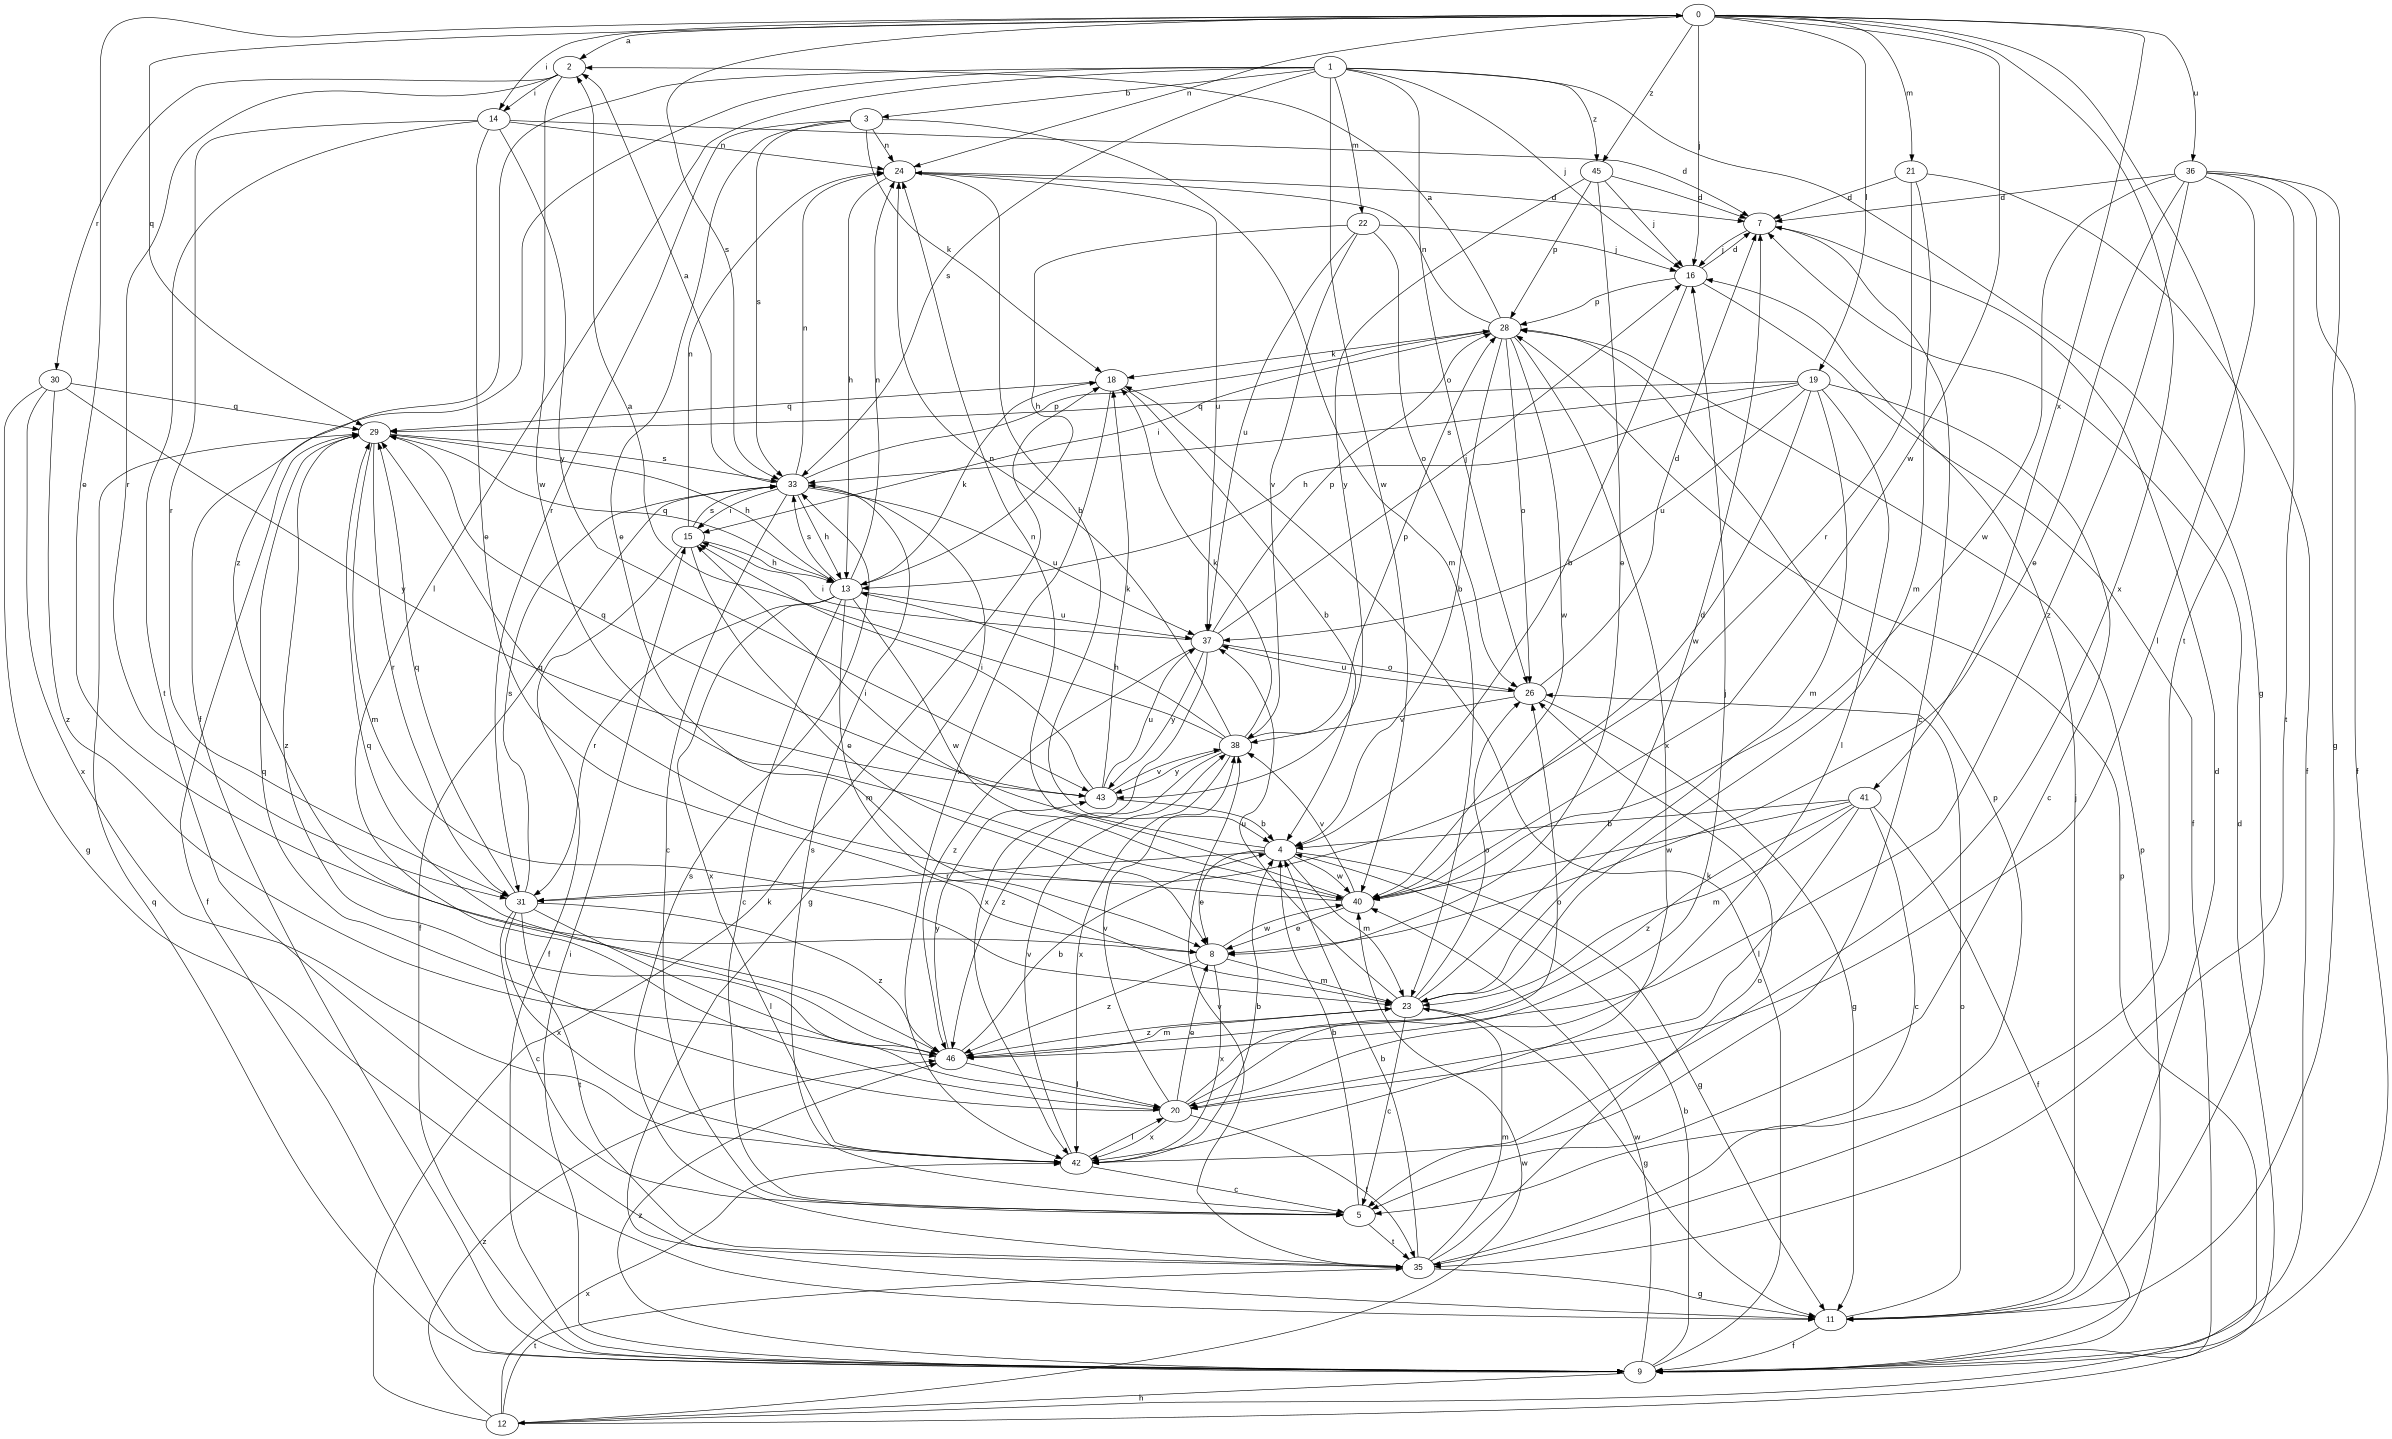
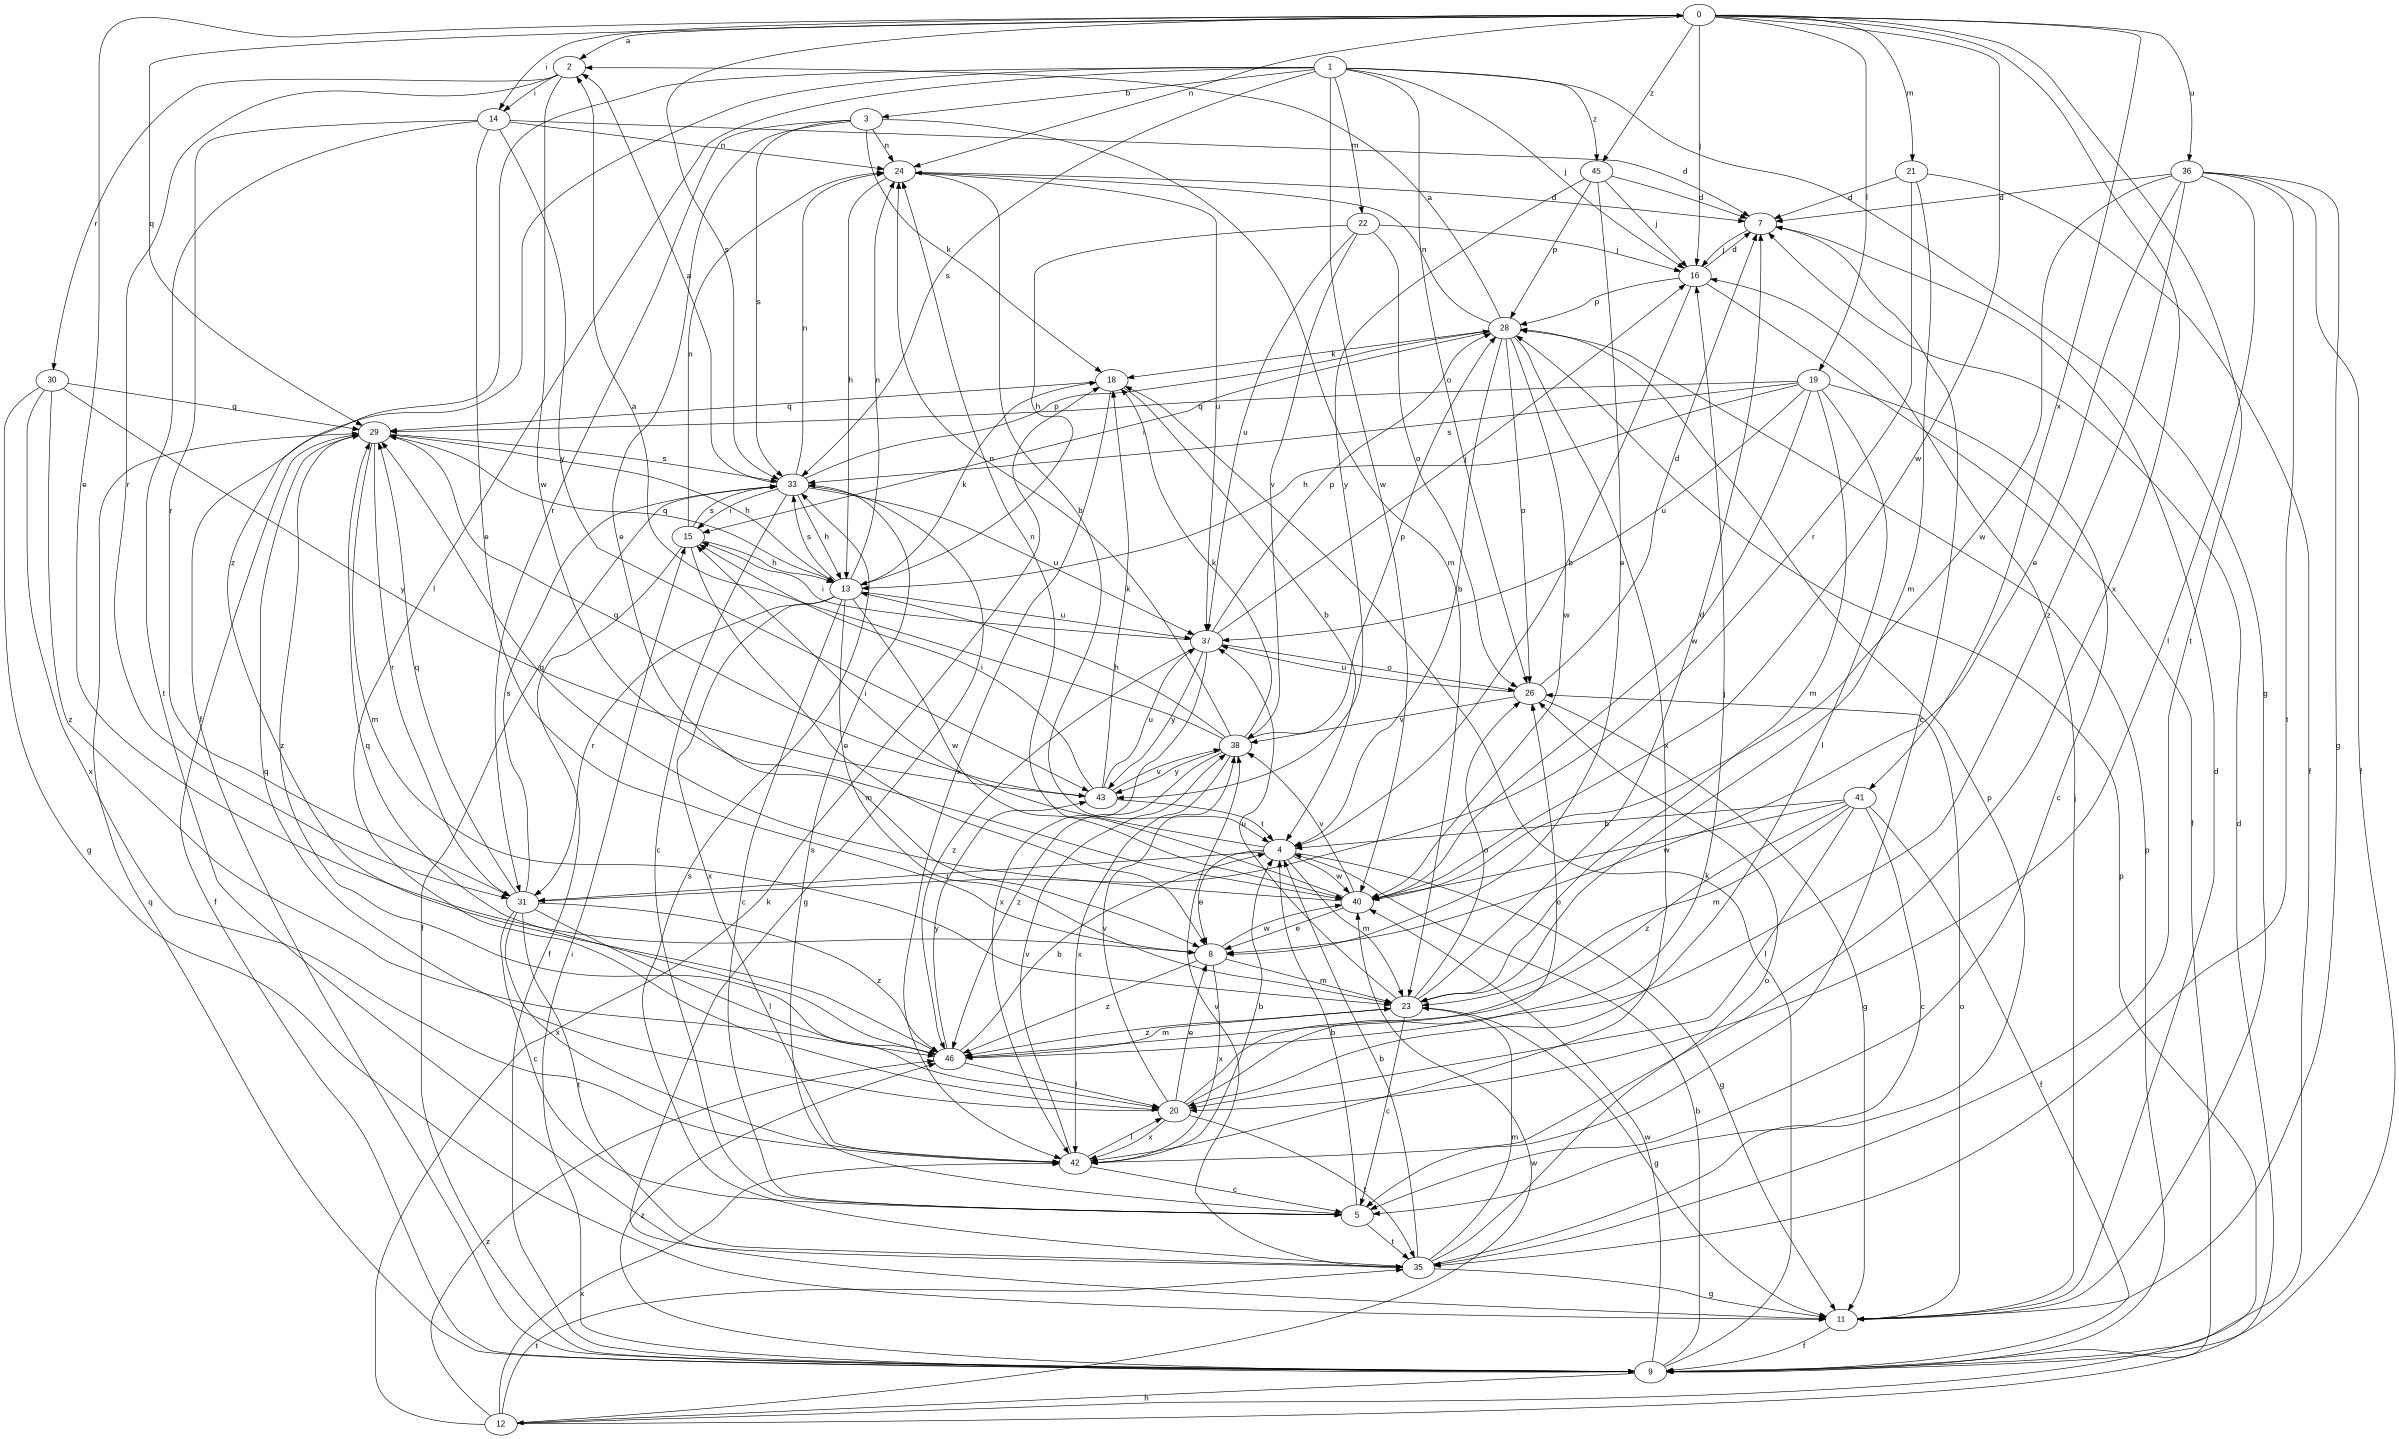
(1264, 824) -> (1262, 824)
